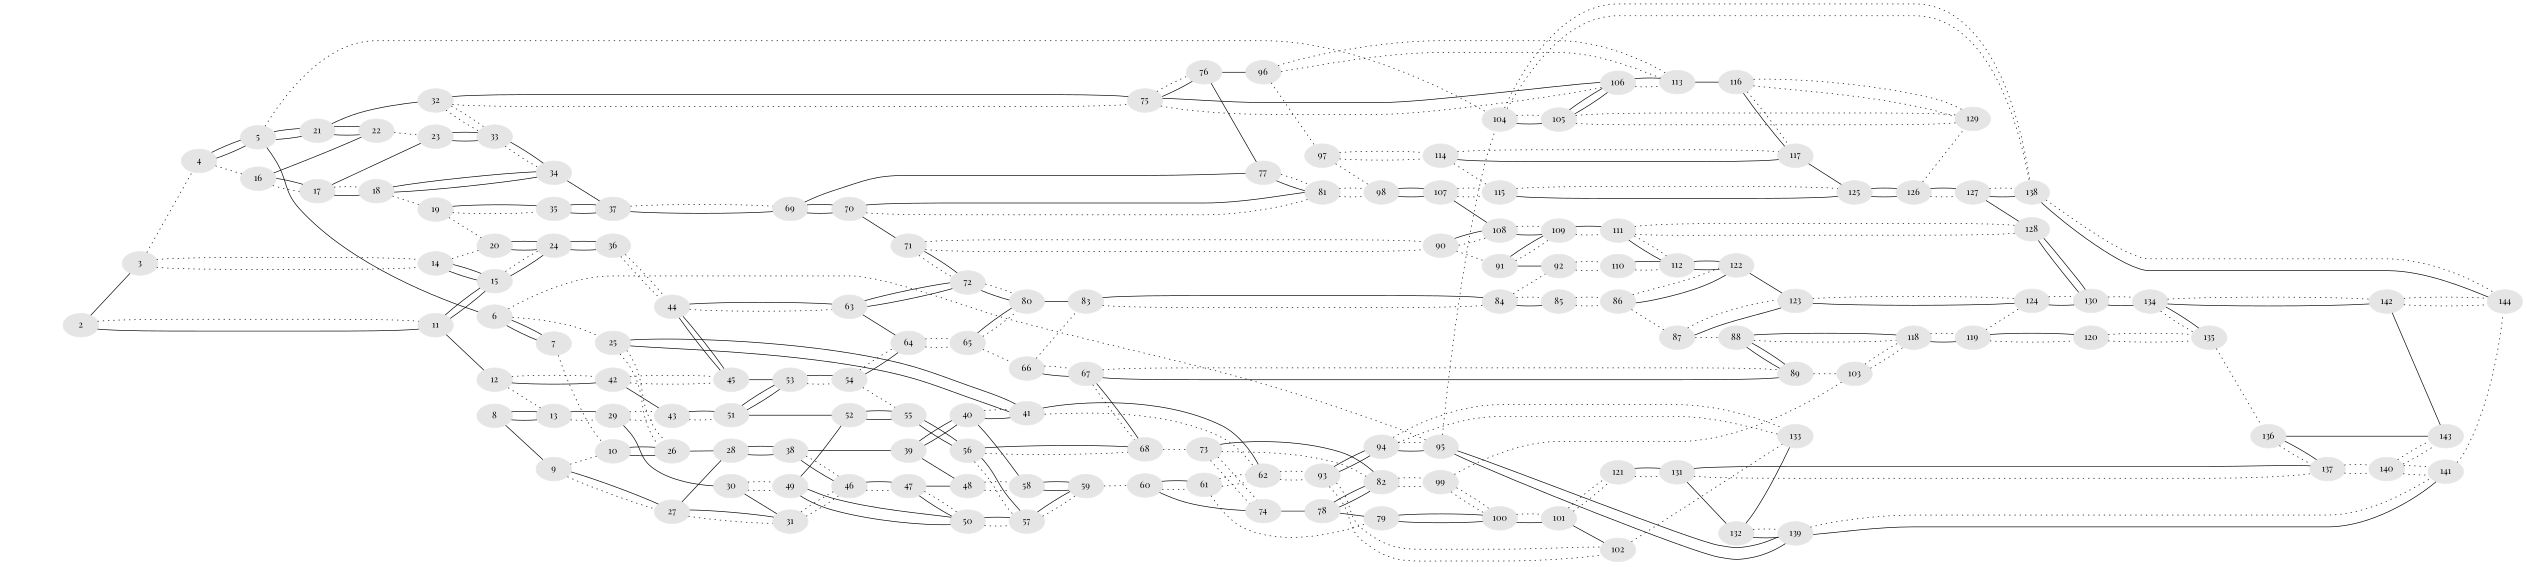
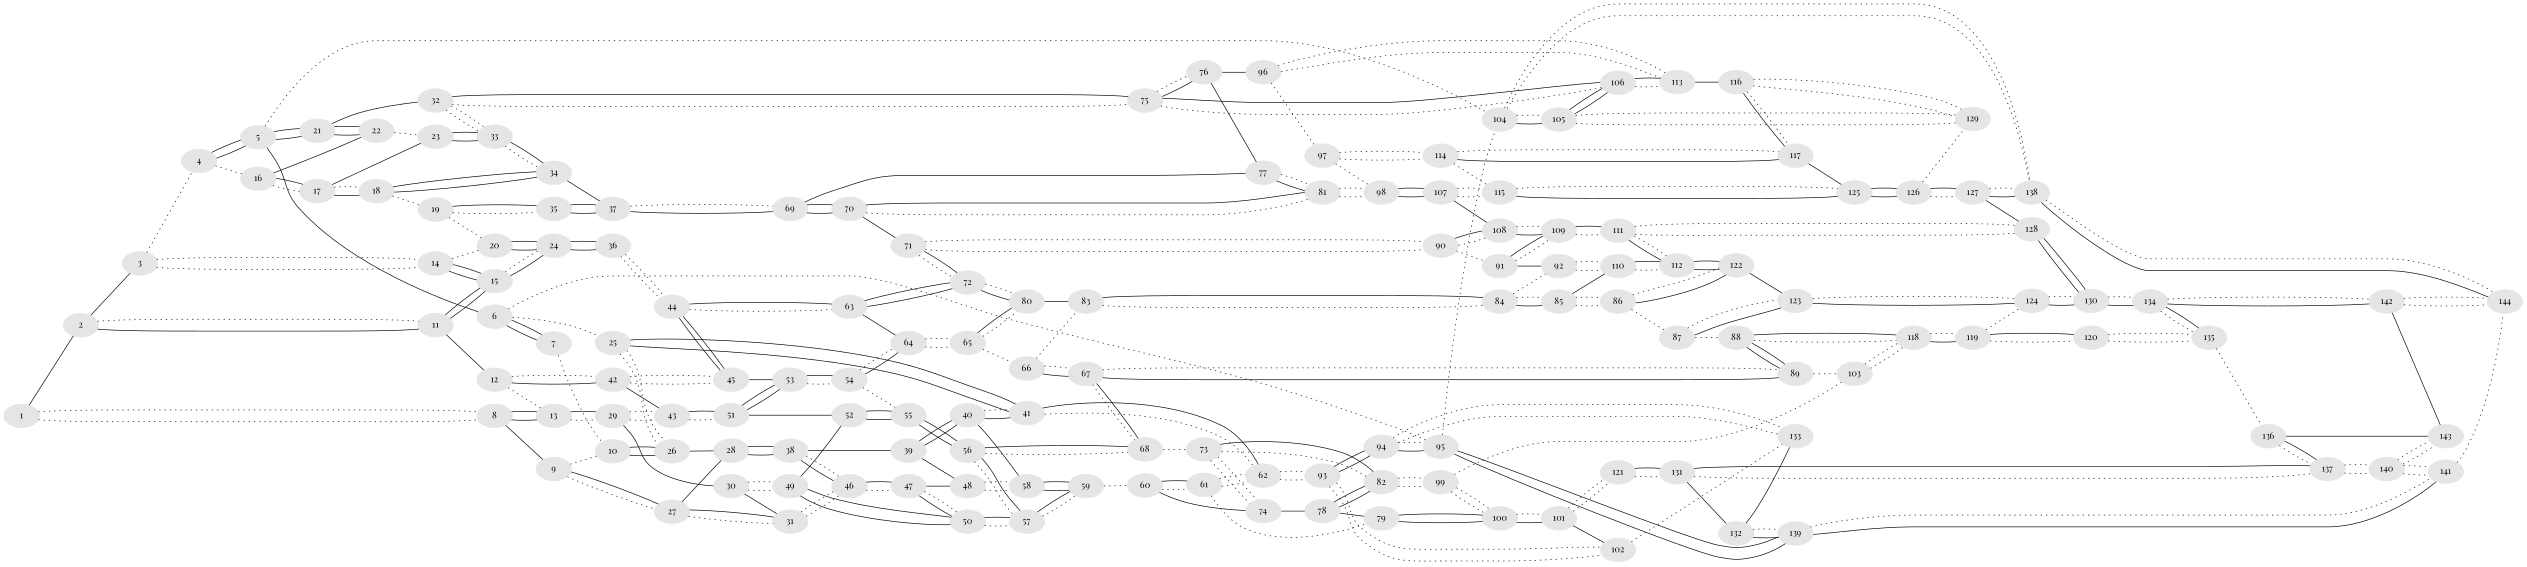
none -> (1588, 284)
none -> (22, 416)
